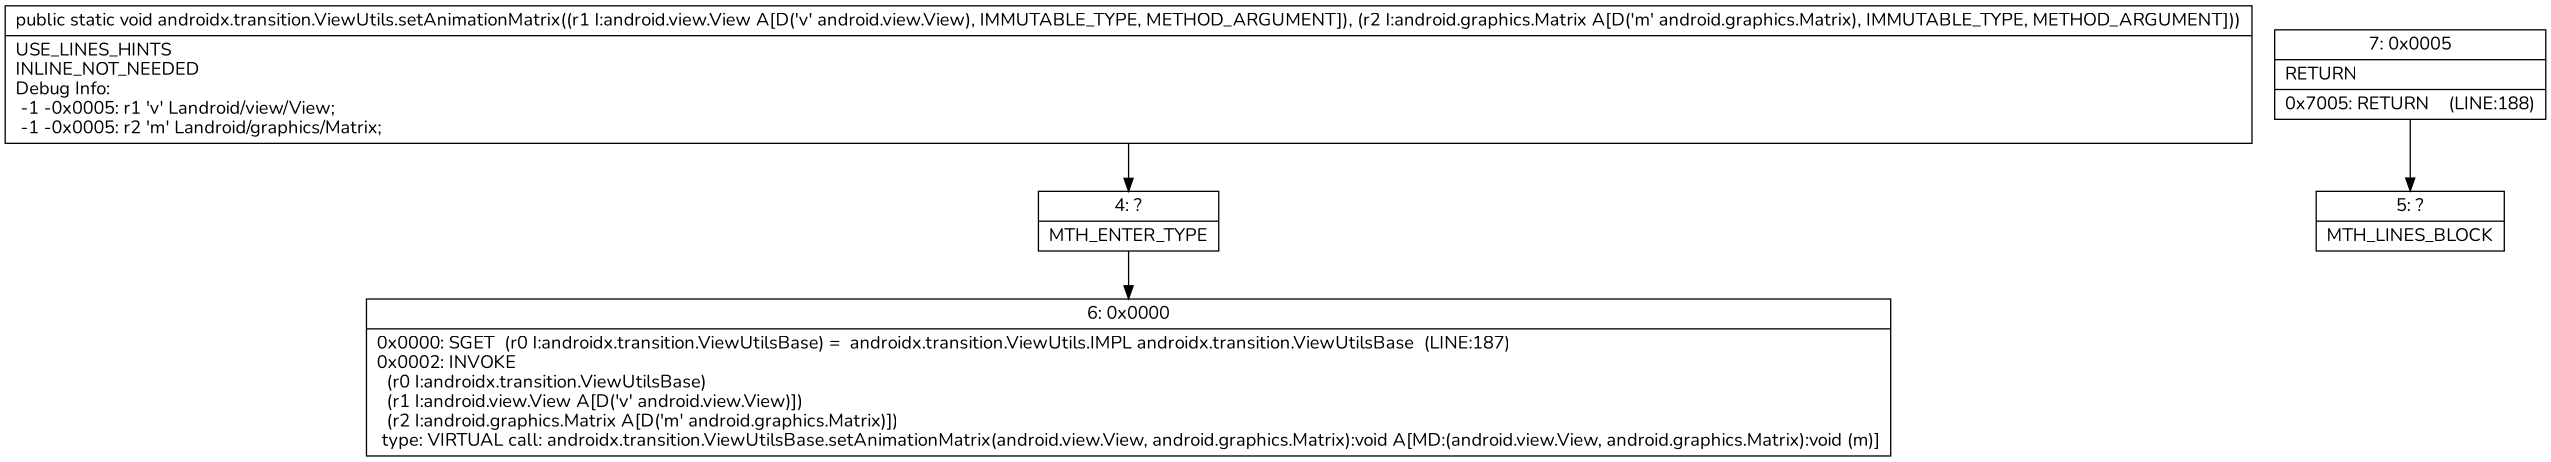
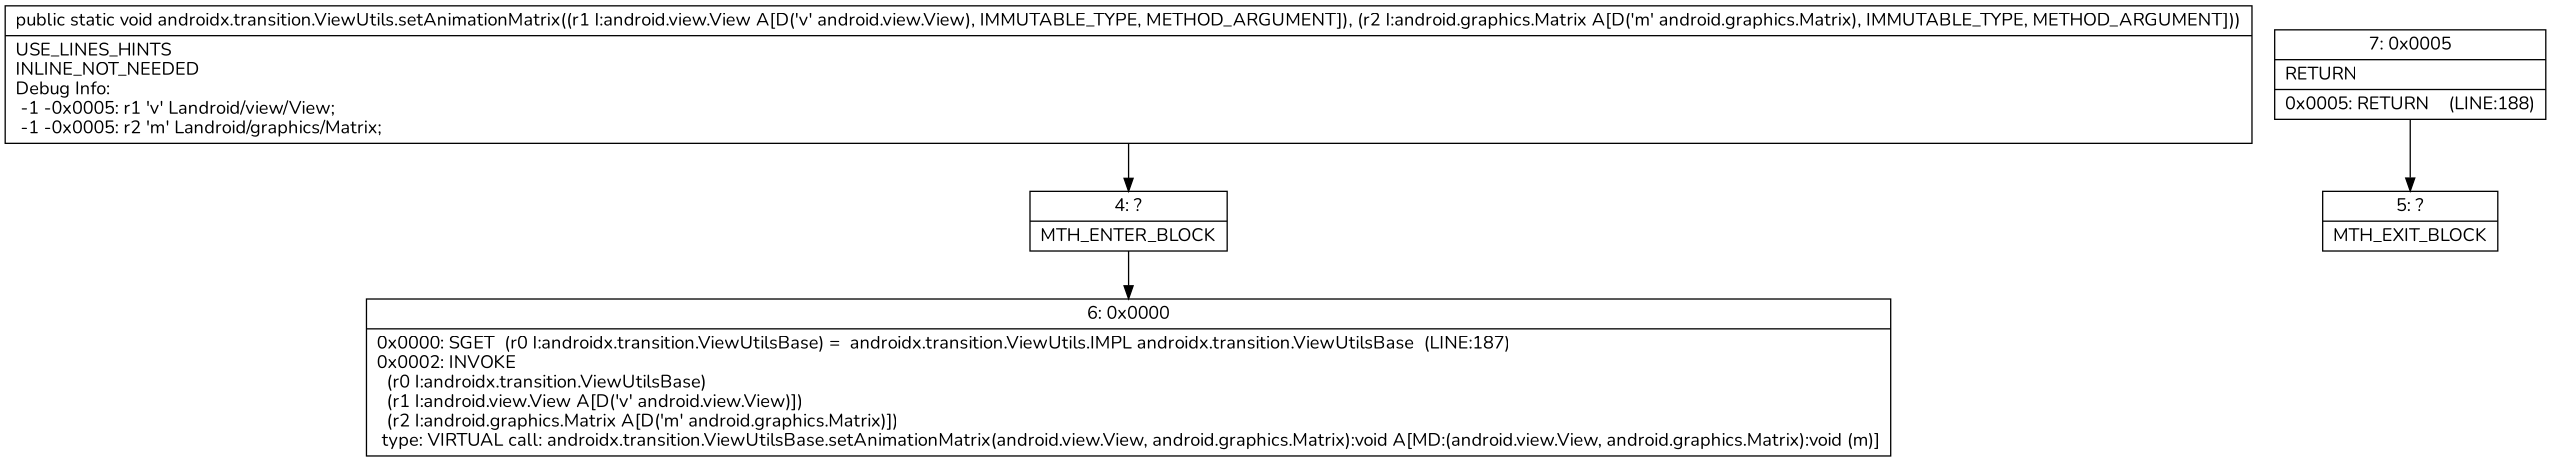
(2410, 104) -> (2410, 104)
(1129, 235) -> (1129, 235)
(2410, 235) -> (2410, 235)
